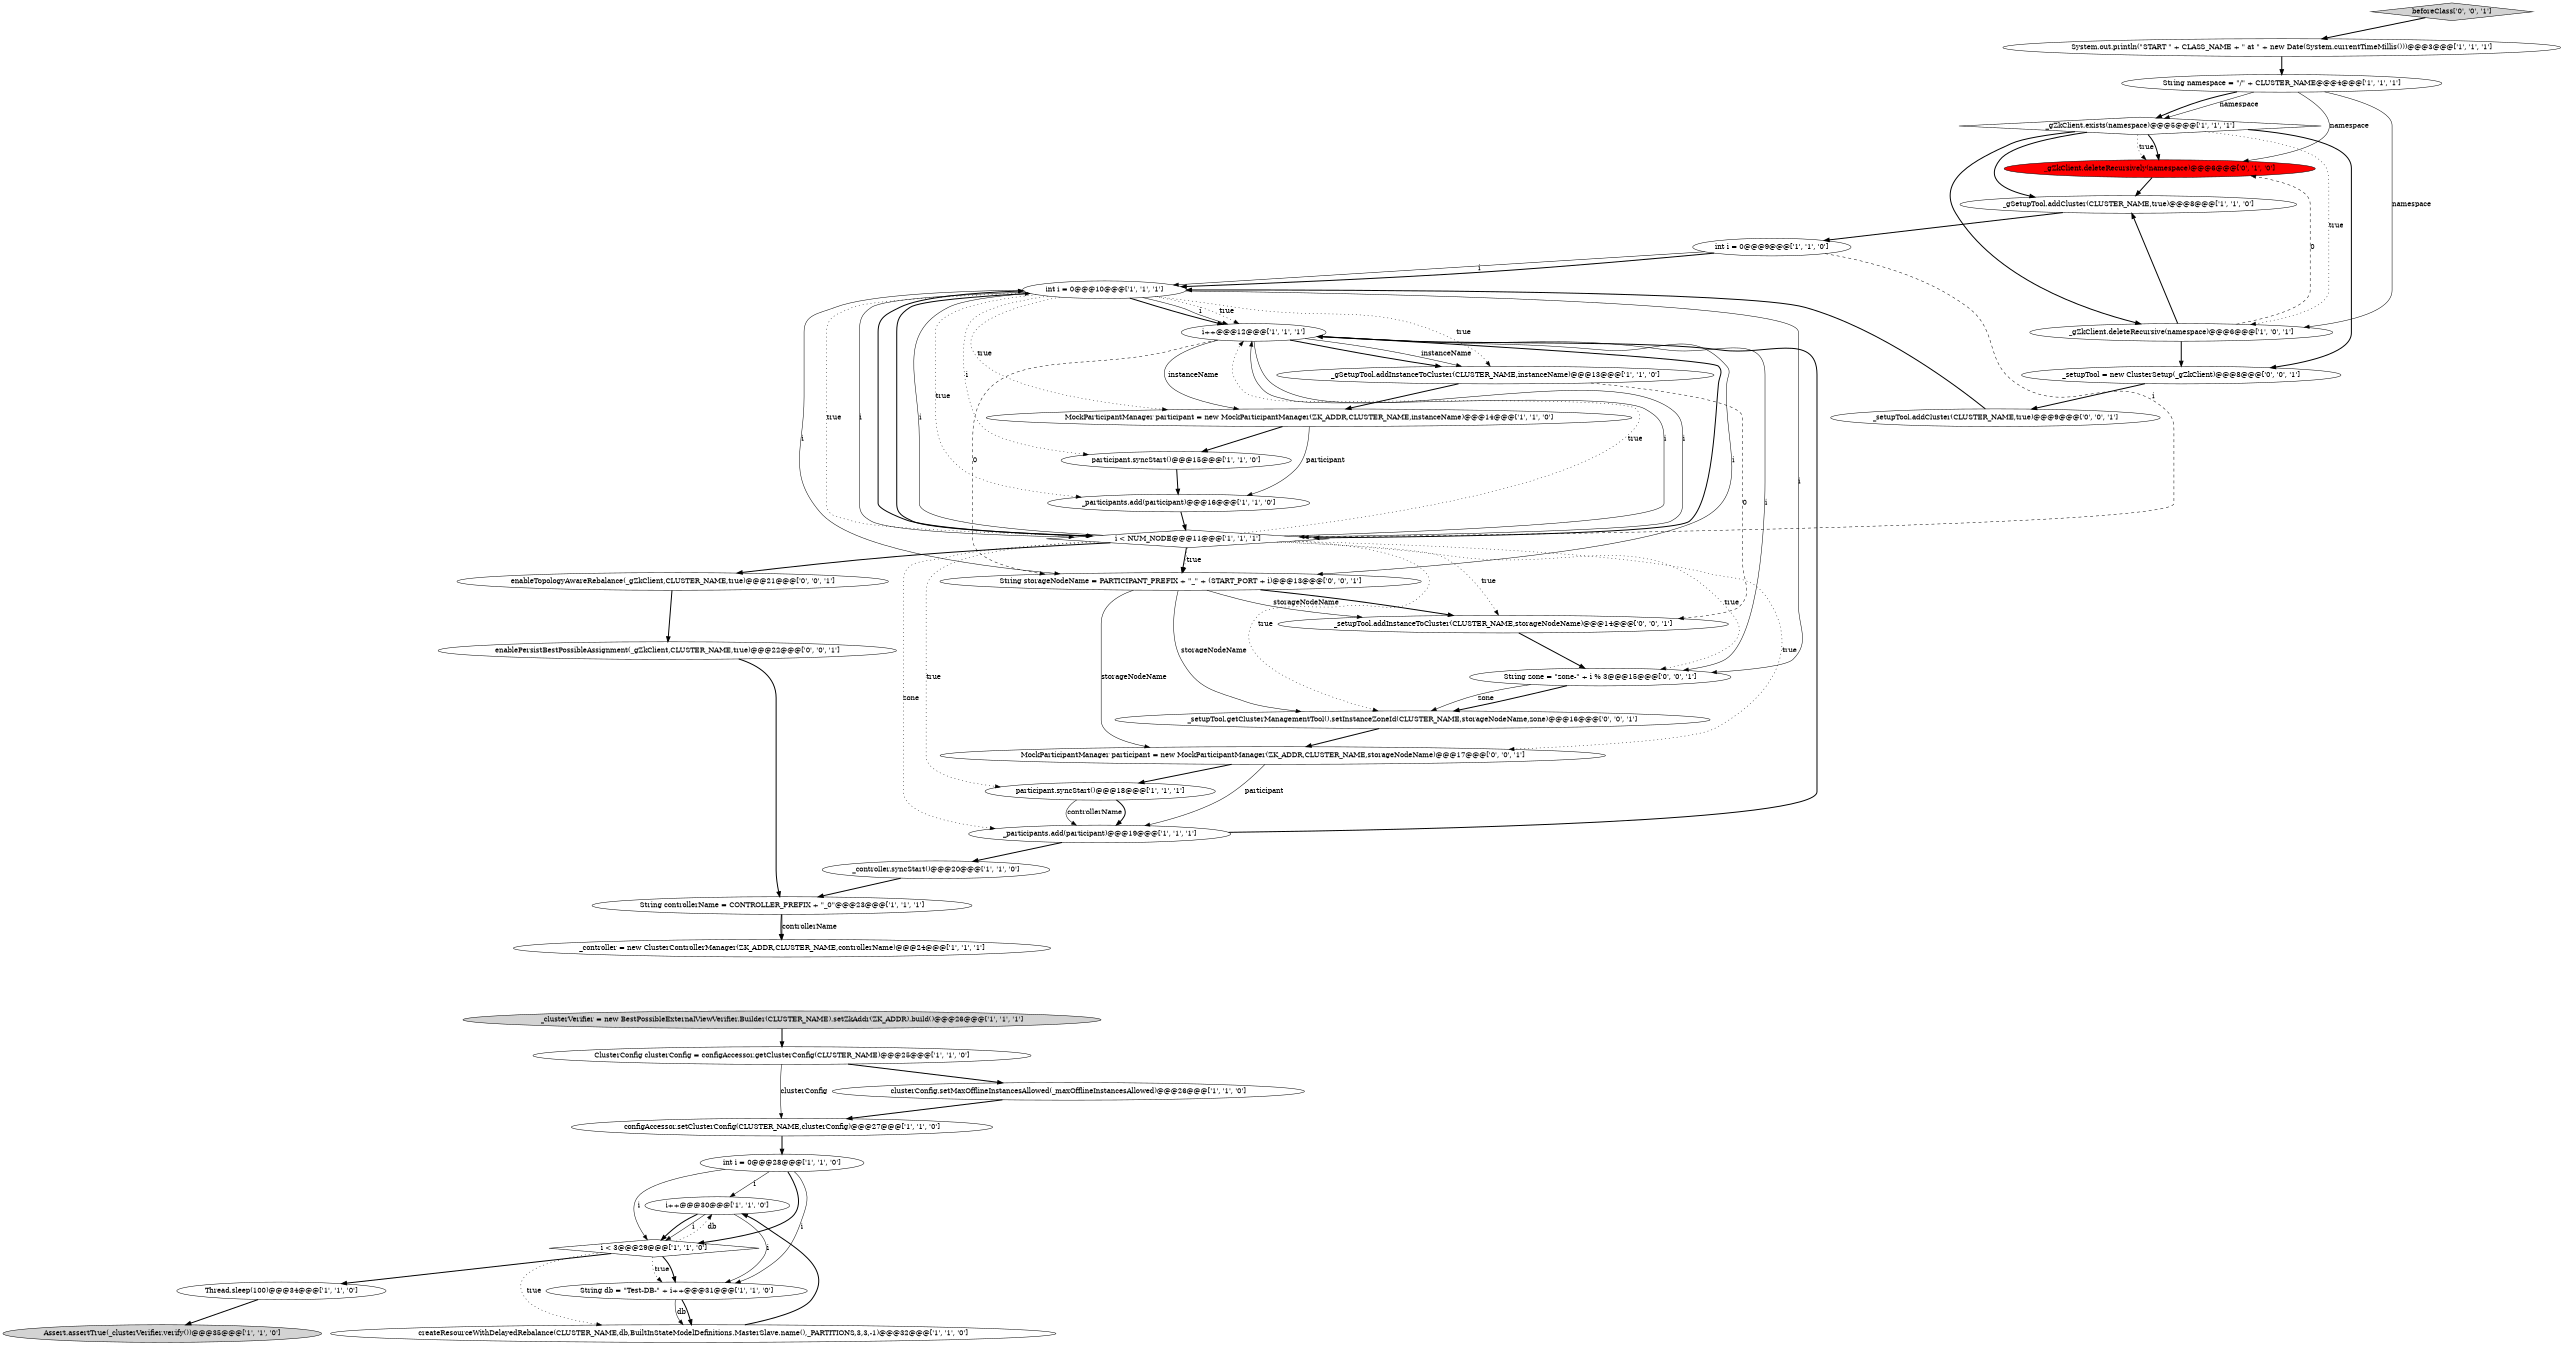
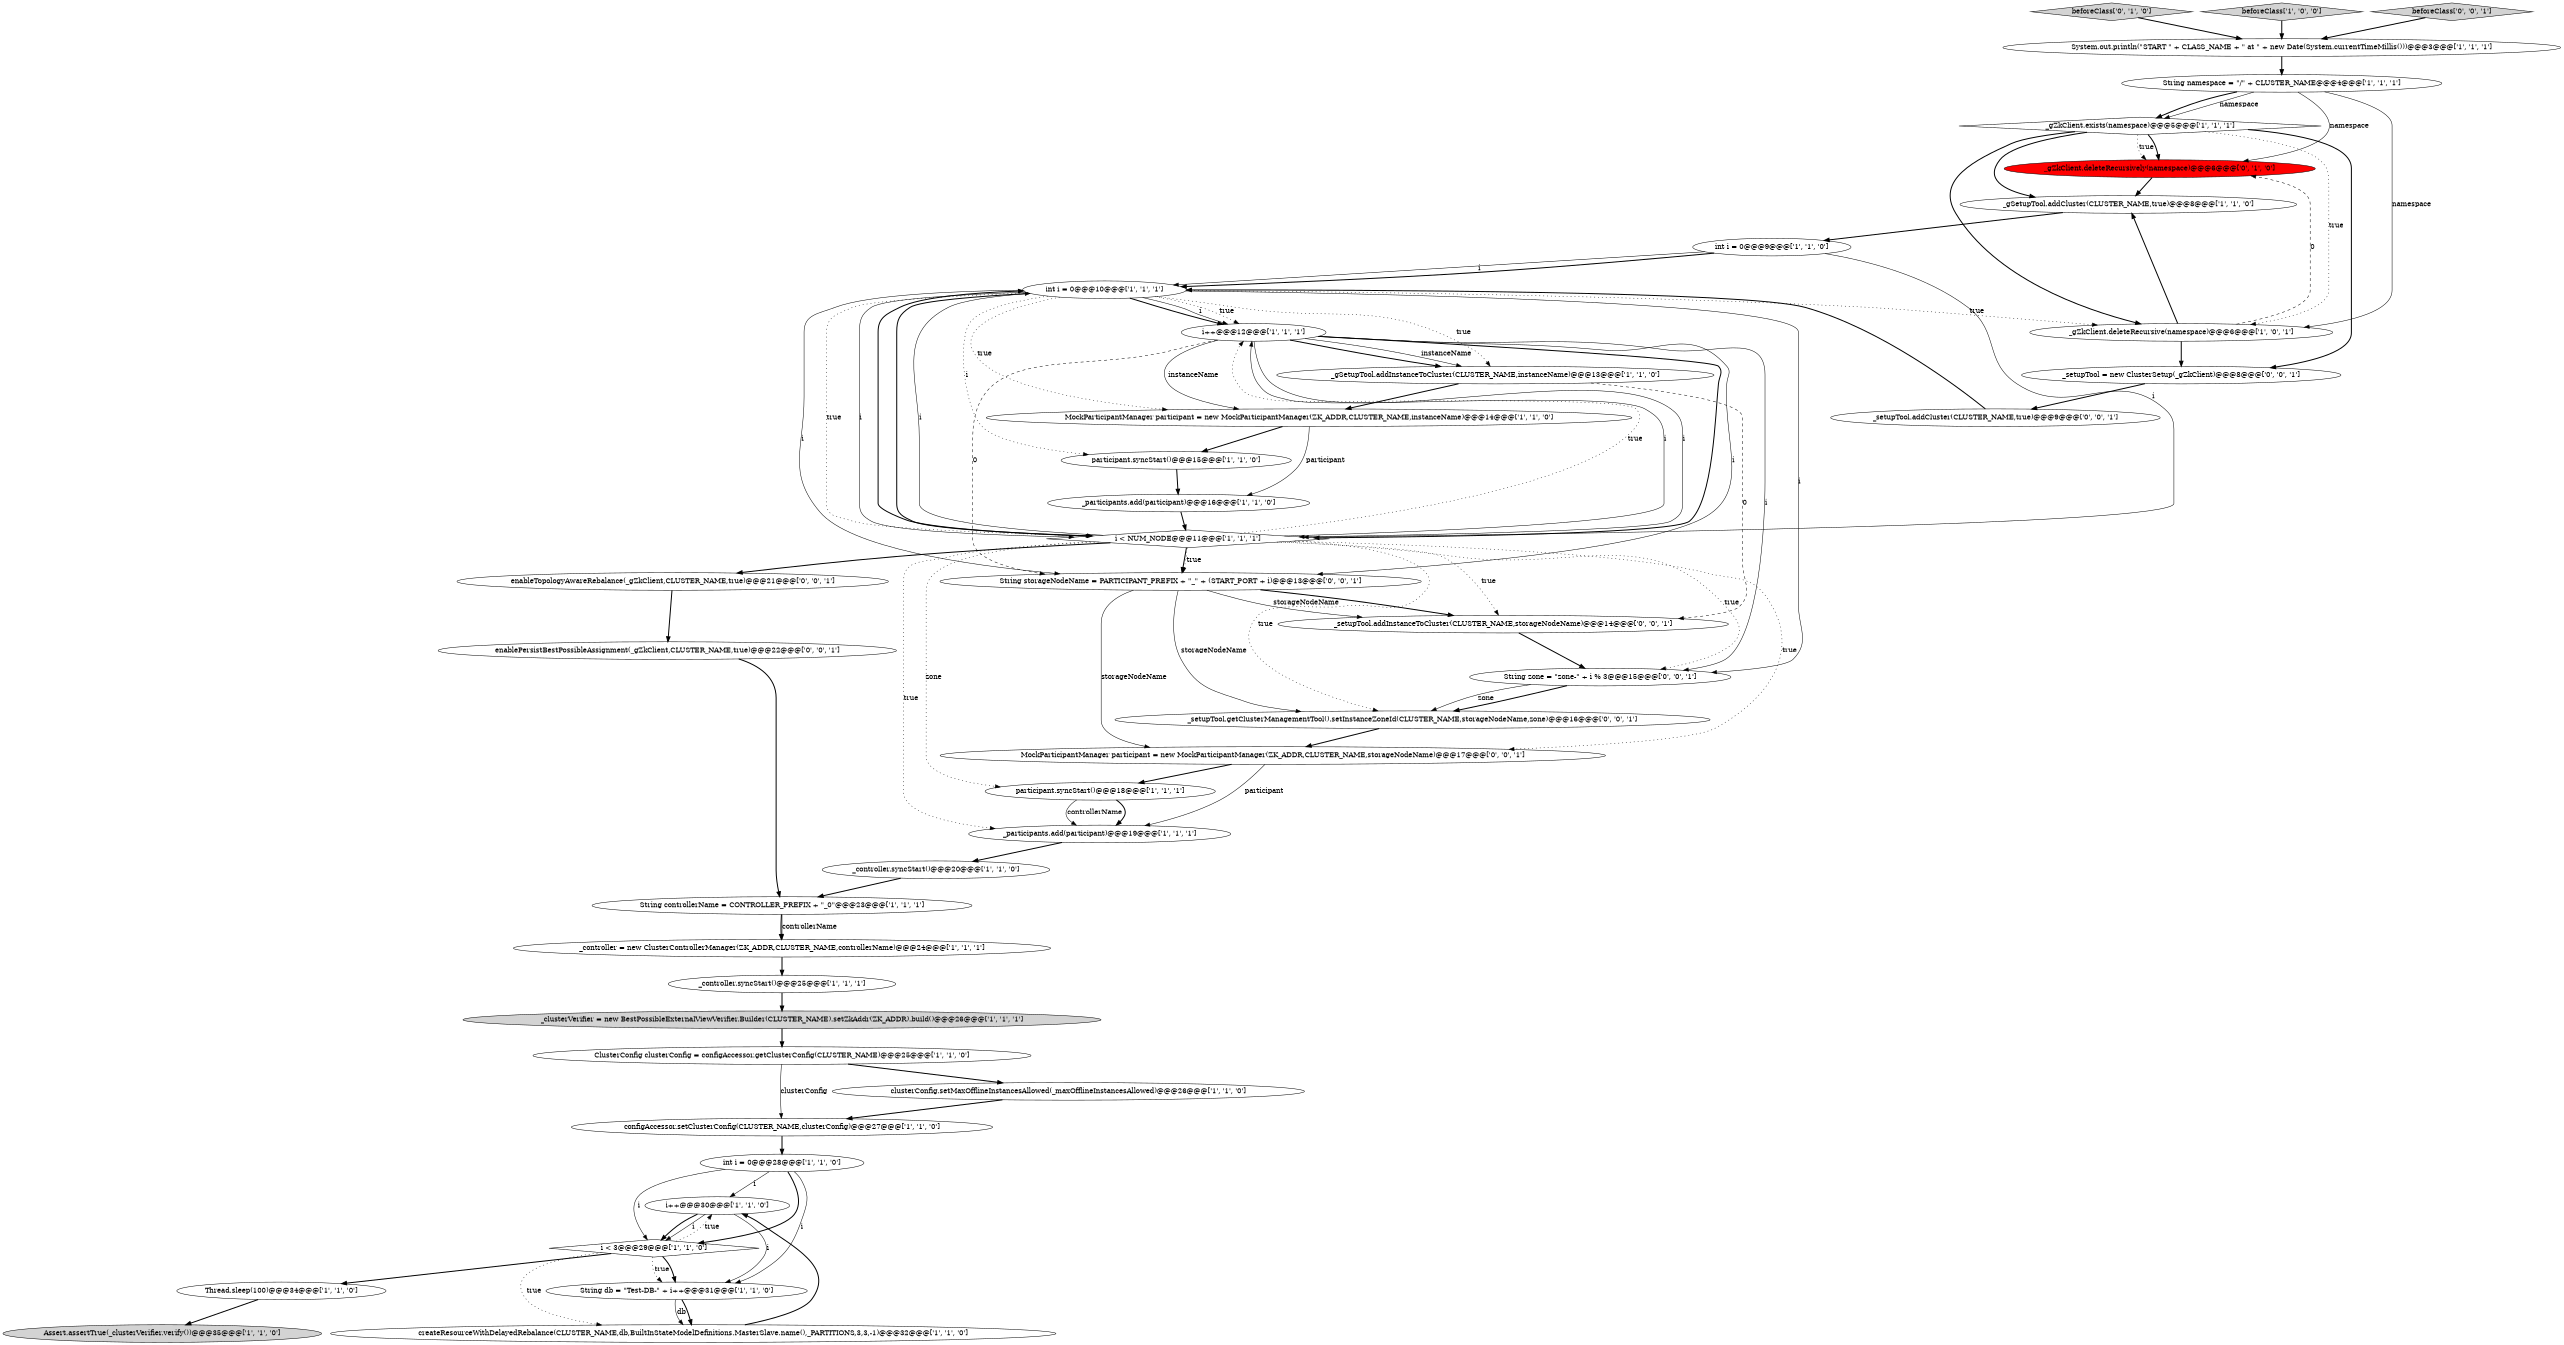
none -> (2112, 12)
none -> (2282, 12)
(935, 408) -> (1640, 298)
(1991, 522) -> (1991, 522)
(1817, 624) -> none
(934, 677) -> (934, 677)
(911, 698) -> (911, 698)
none -> (782, 984)
(712, 1227) -> (712, 1227)
